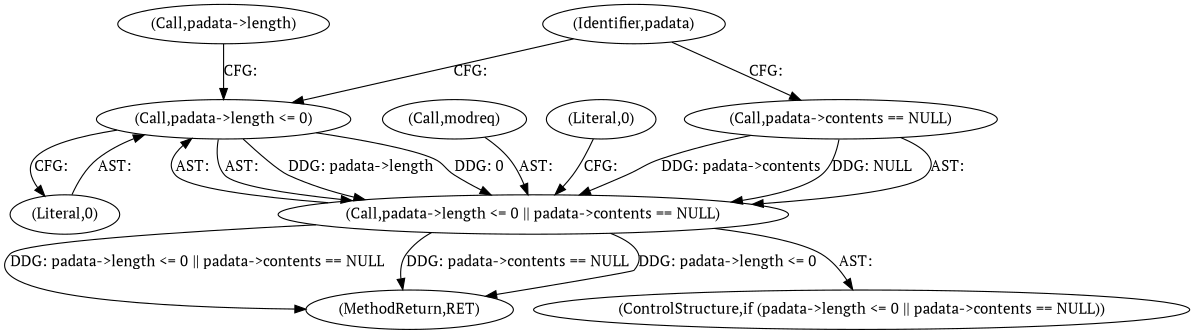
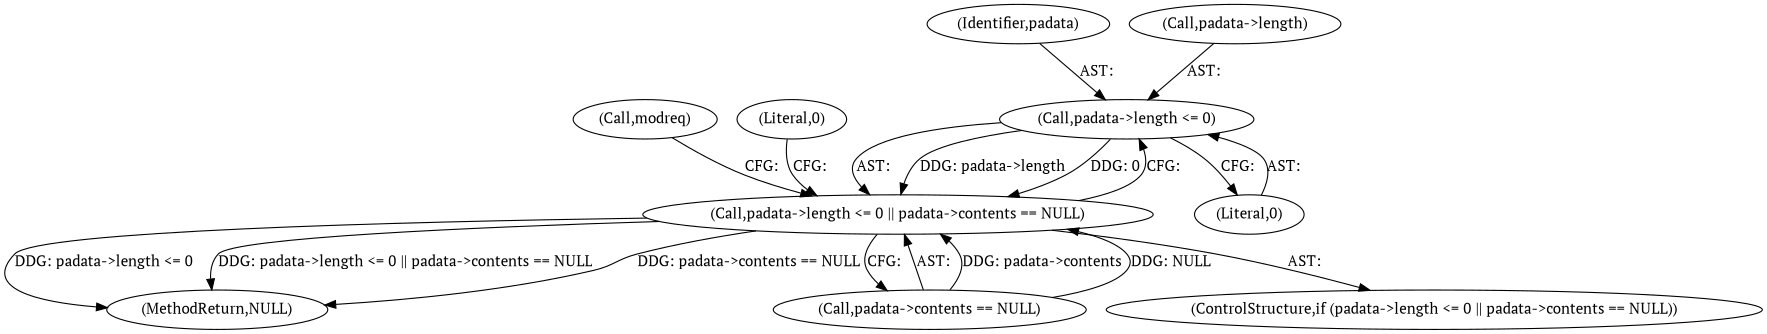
(731, 69) -> (865, 260)
(243, 72) -> (1206, 72)
(473, 72) -> (1099, 72)
(195, 167) -> (1166, 167)
(538, 167) -> (764, 167)
(410, 310) -> (217, 310)
